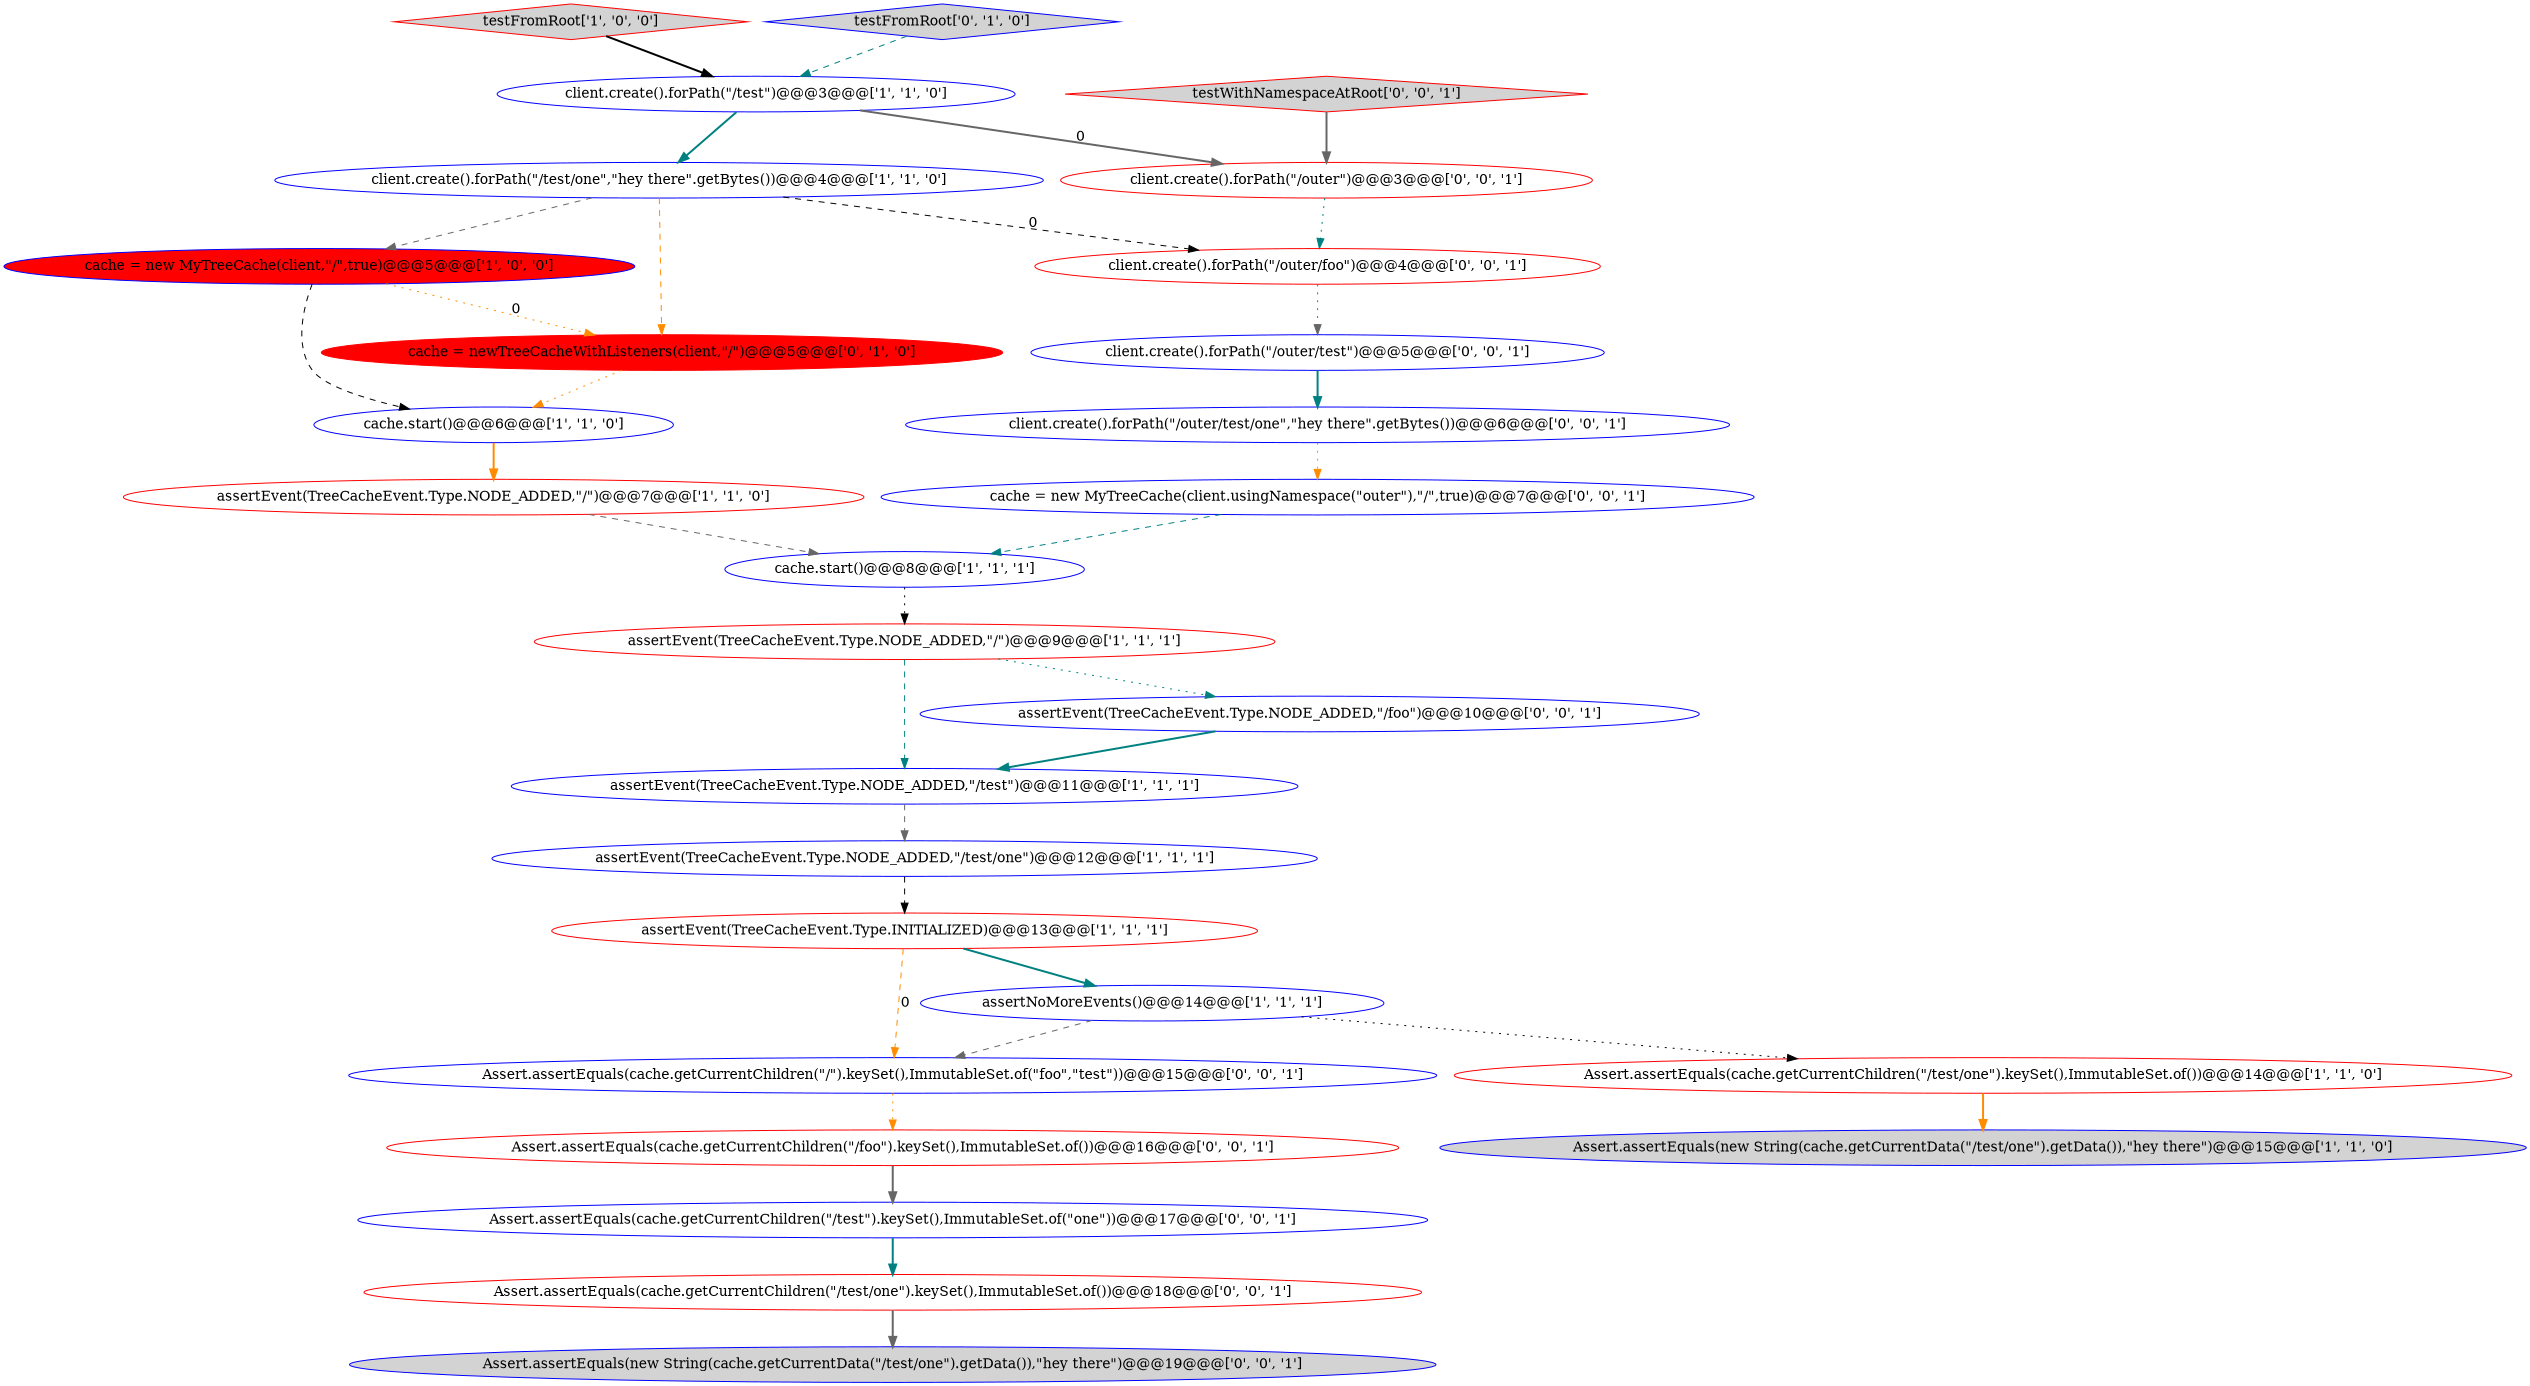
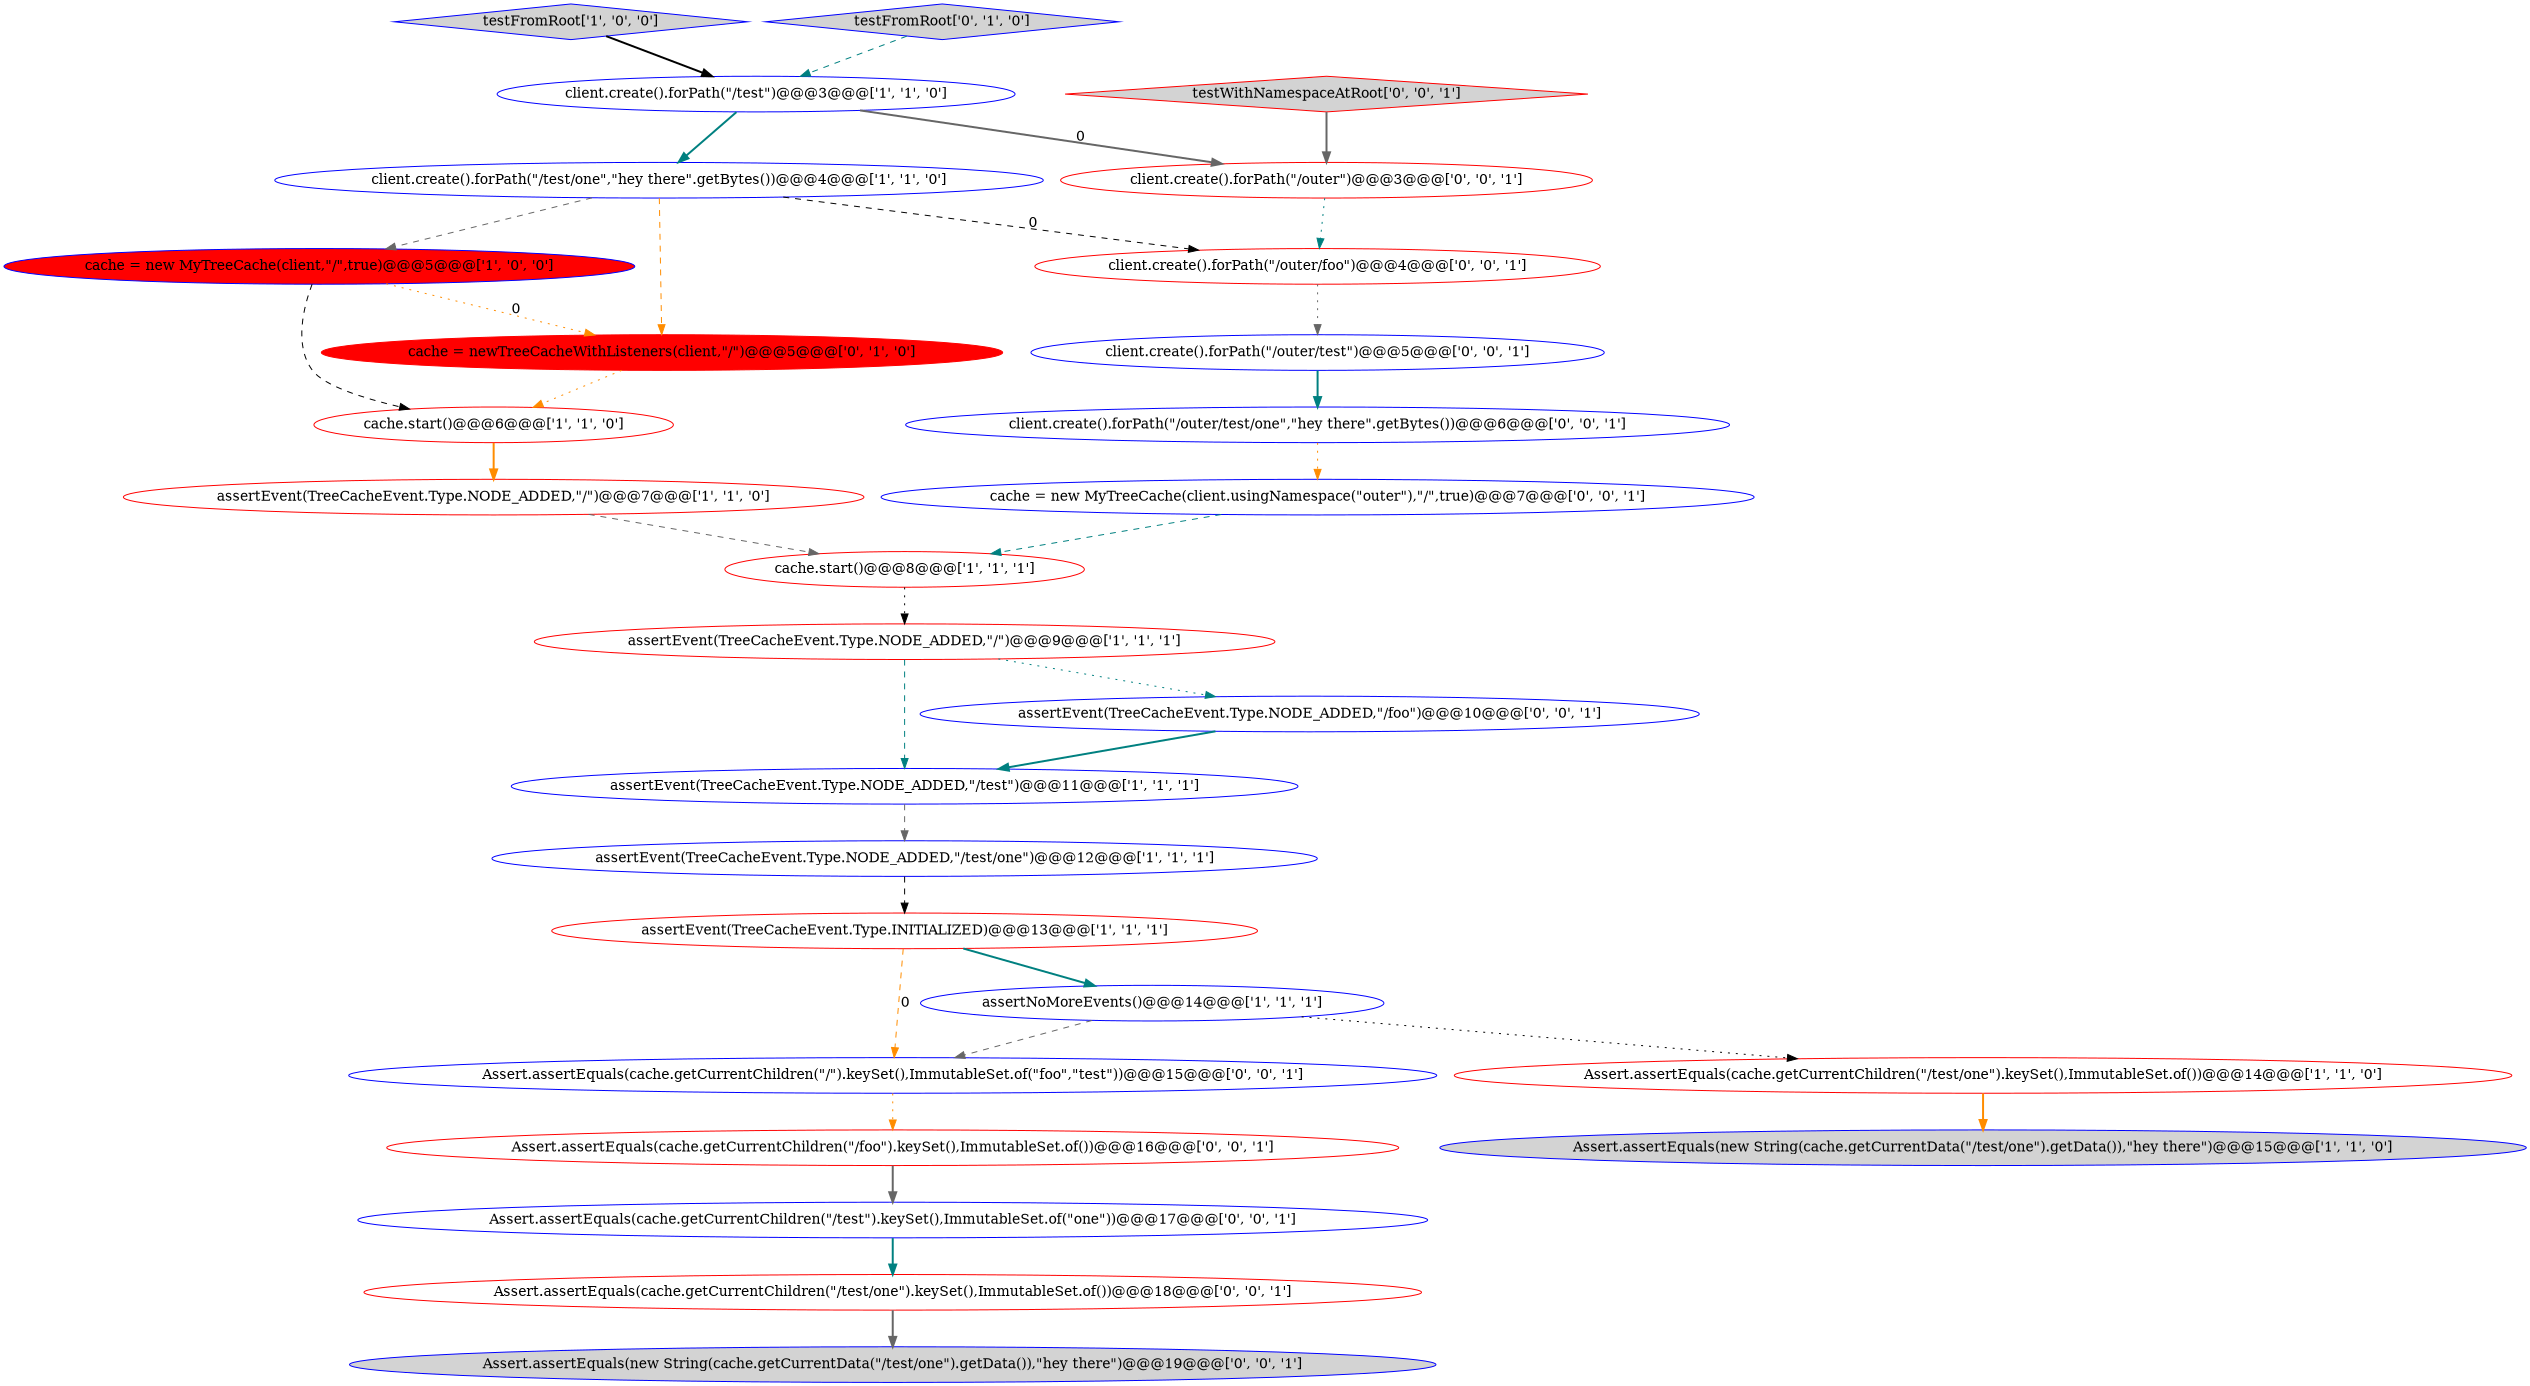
(571, 22) -> (571, 22)
(494, 425) -> (494, 425)
(905, 569) -> (905, 569)
